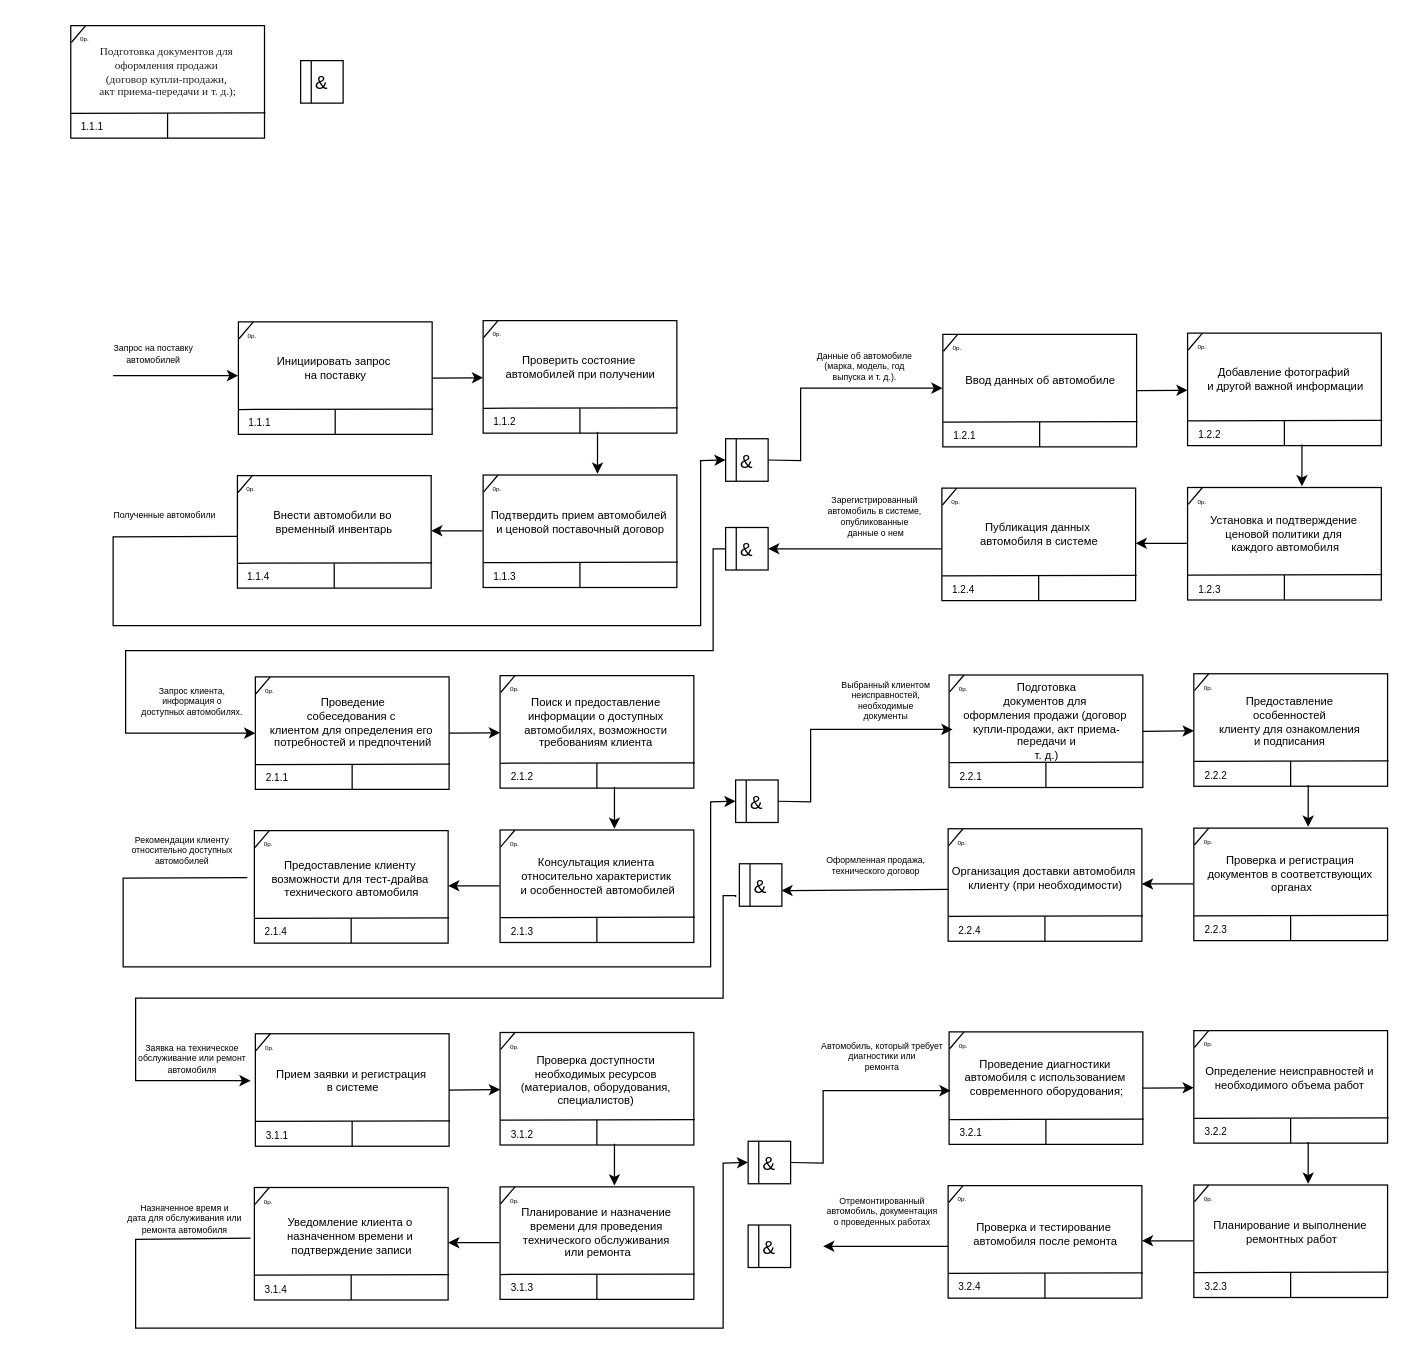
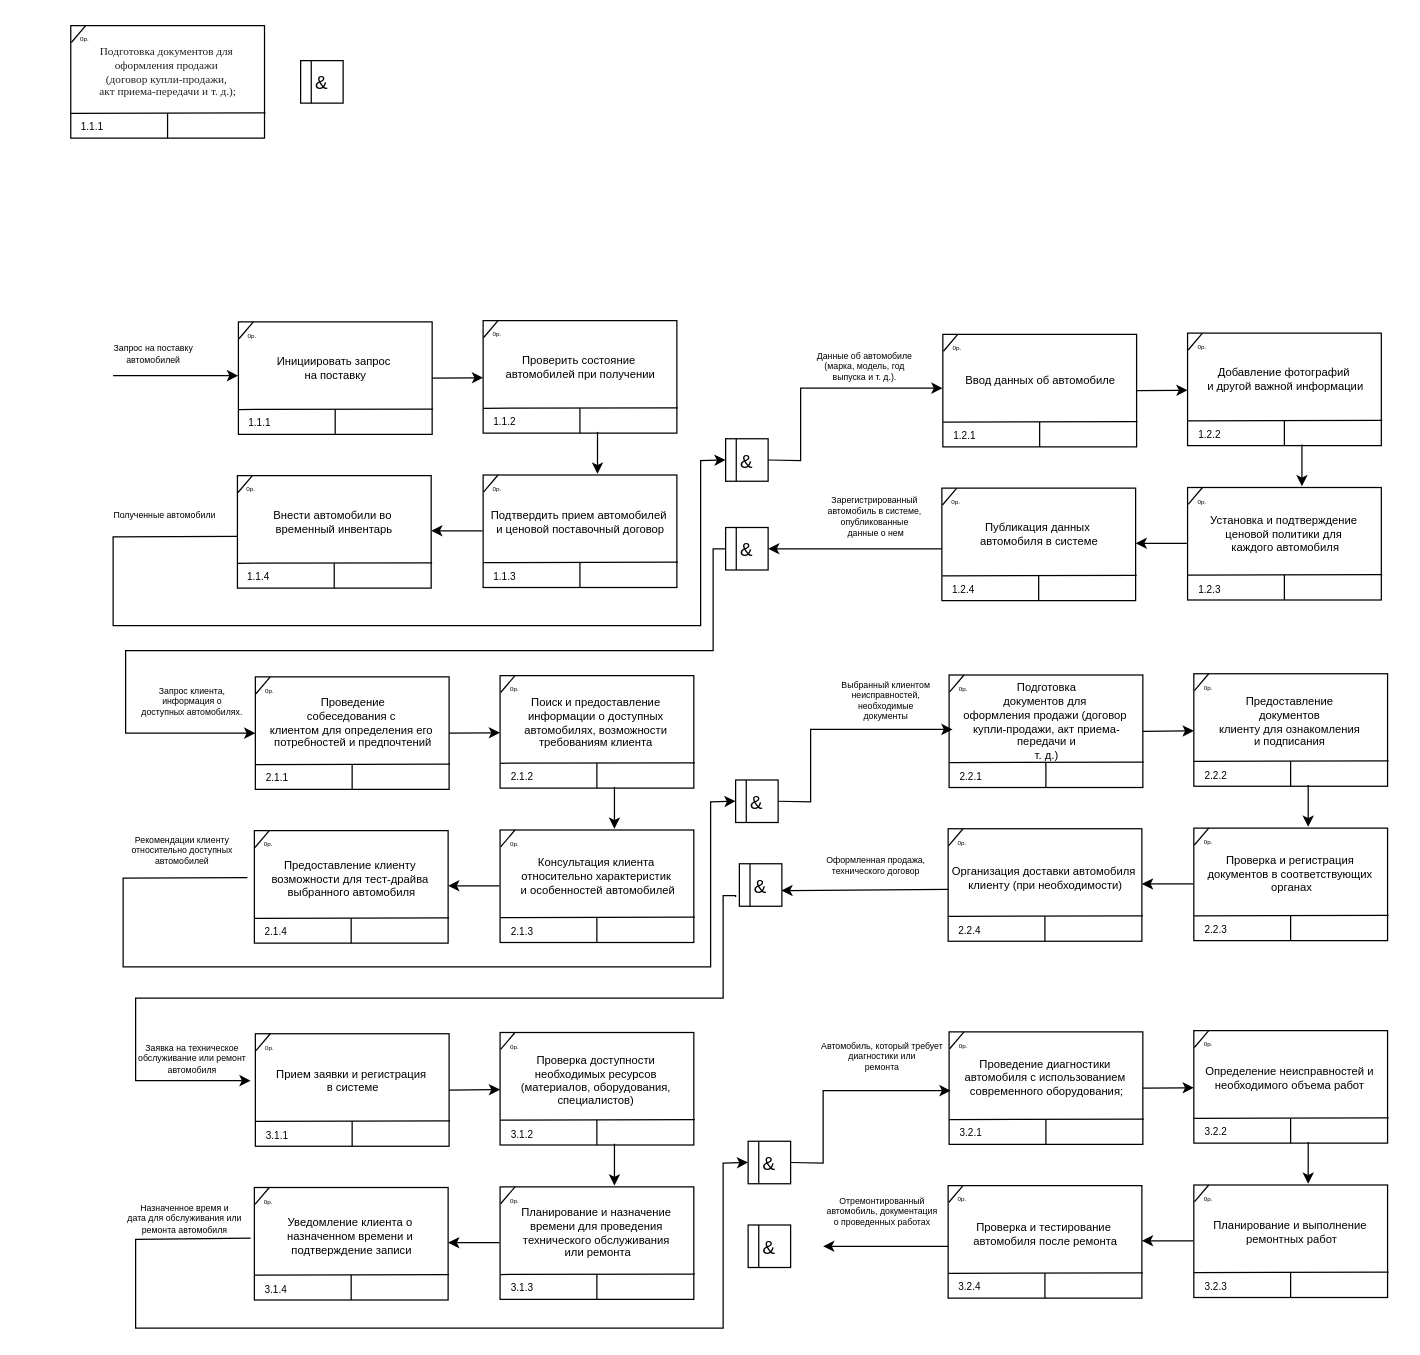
(1290, 722) -> (1290, 722)
(323, 879) -> (323, 879)
